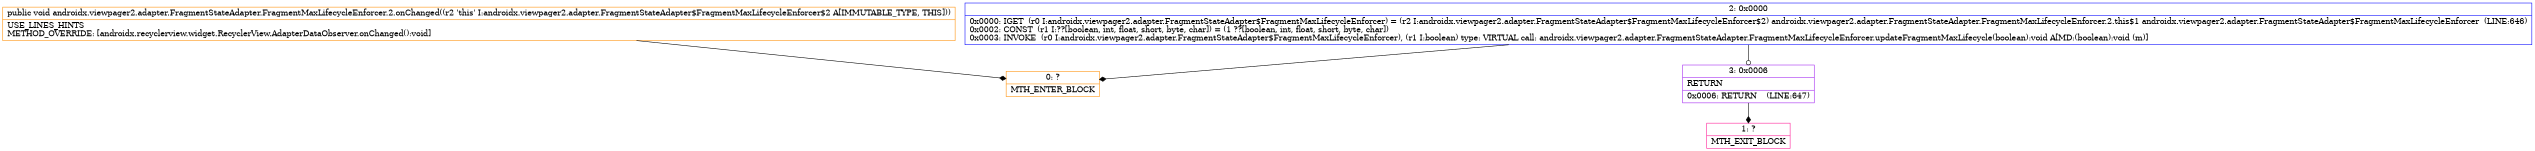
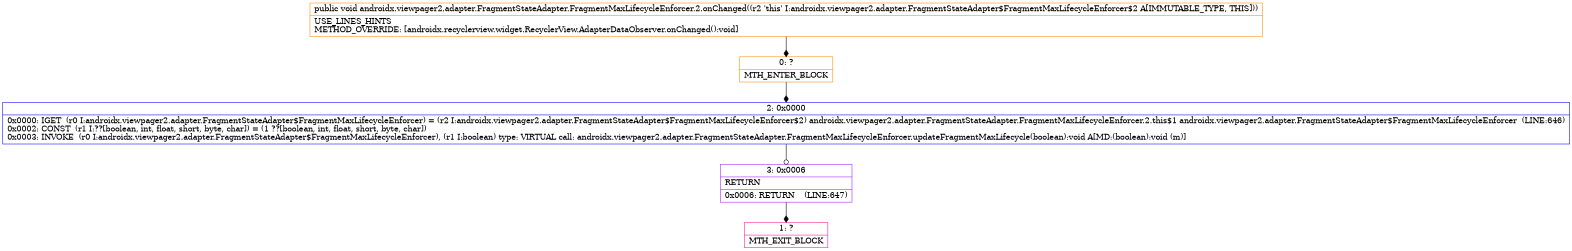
(1308, 62) -> (786, 89)
